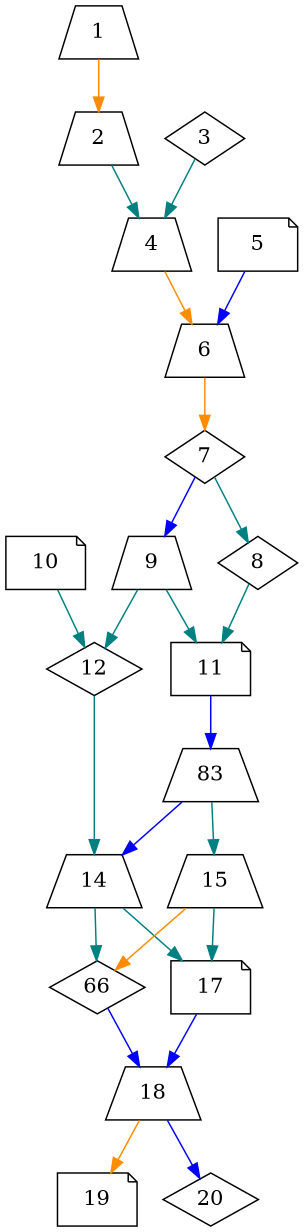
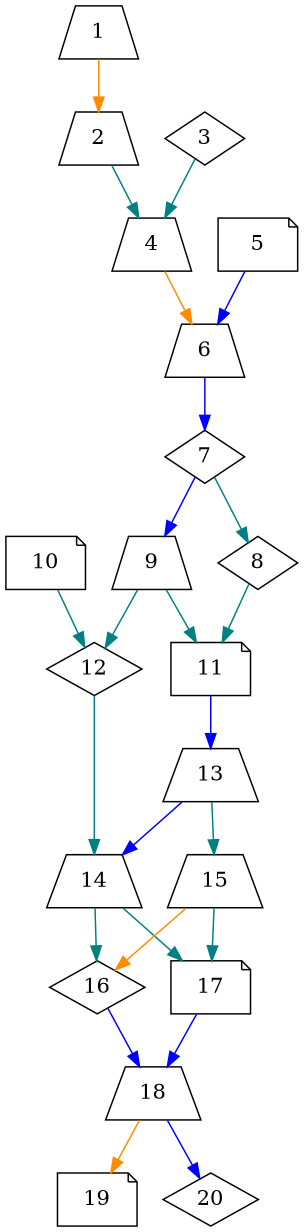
(205, 397) -> (205, 397)
(211, 775) -> (211, 775)
(97, 987) -> (97, 987)
